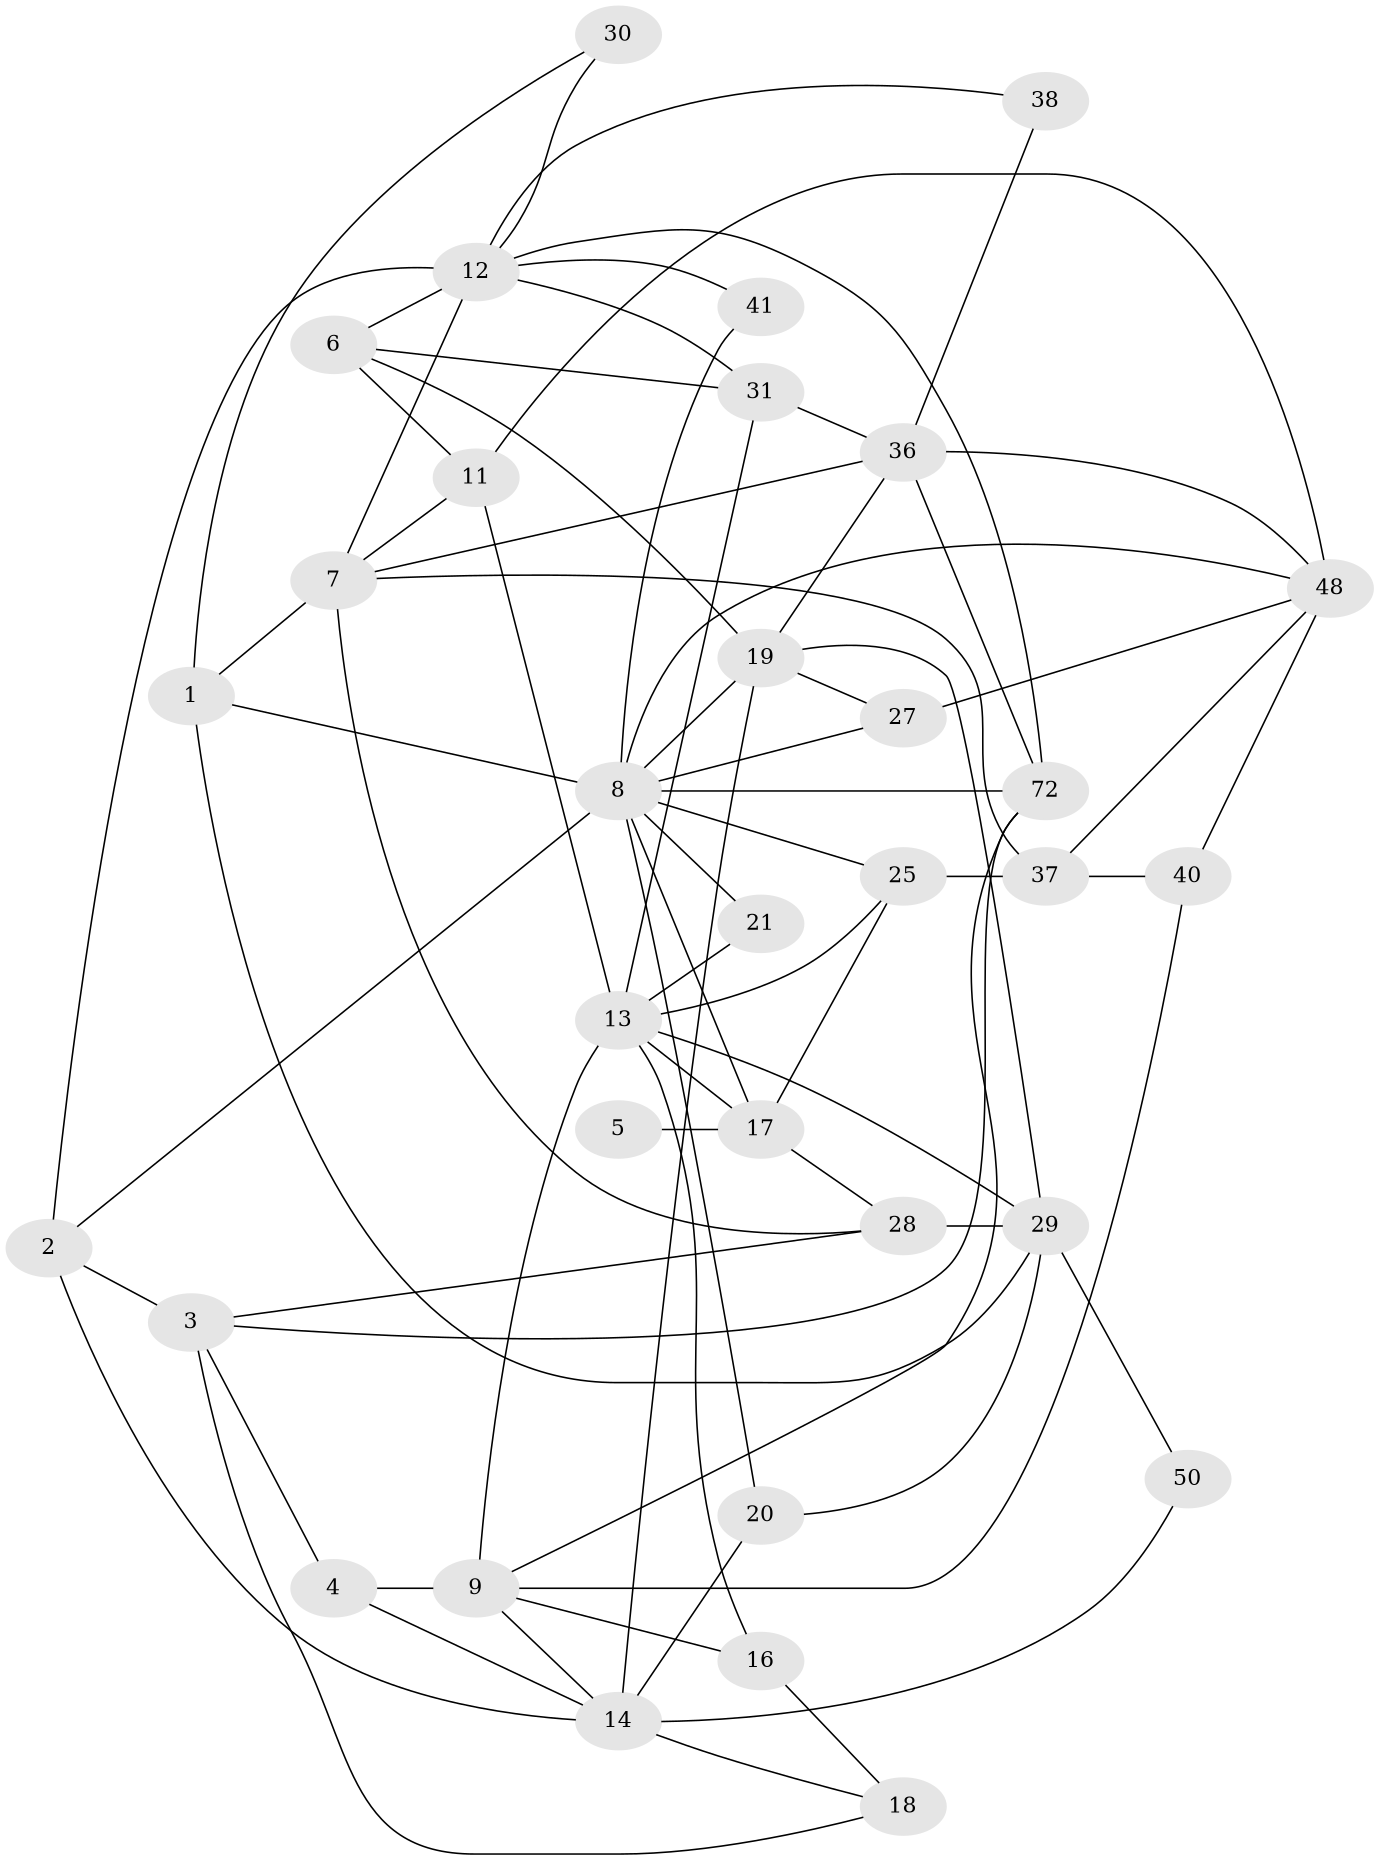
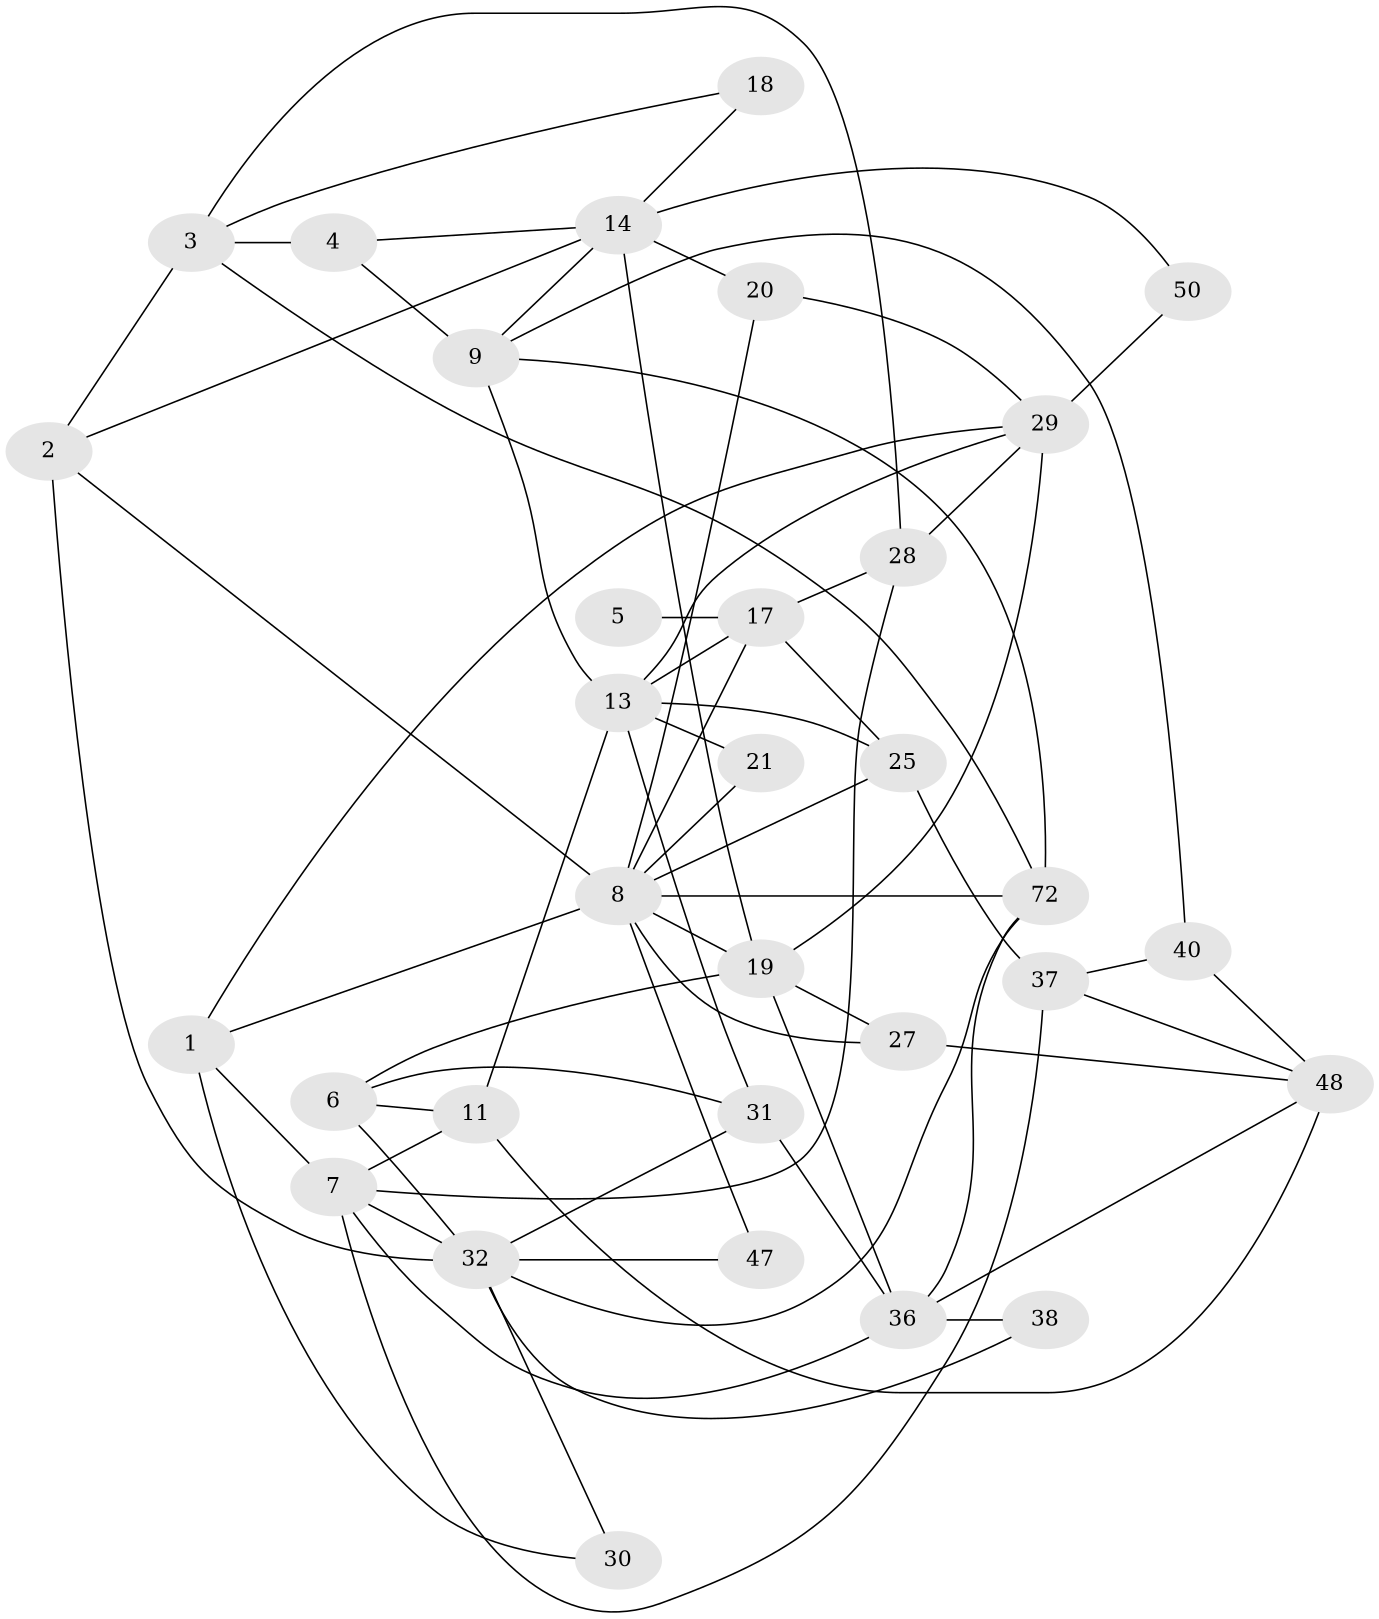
(476, 272) -> (476, 1260)
(761, 307) -> (761, 1260)
(911, 552) -> none
(761, 1661) -> none
